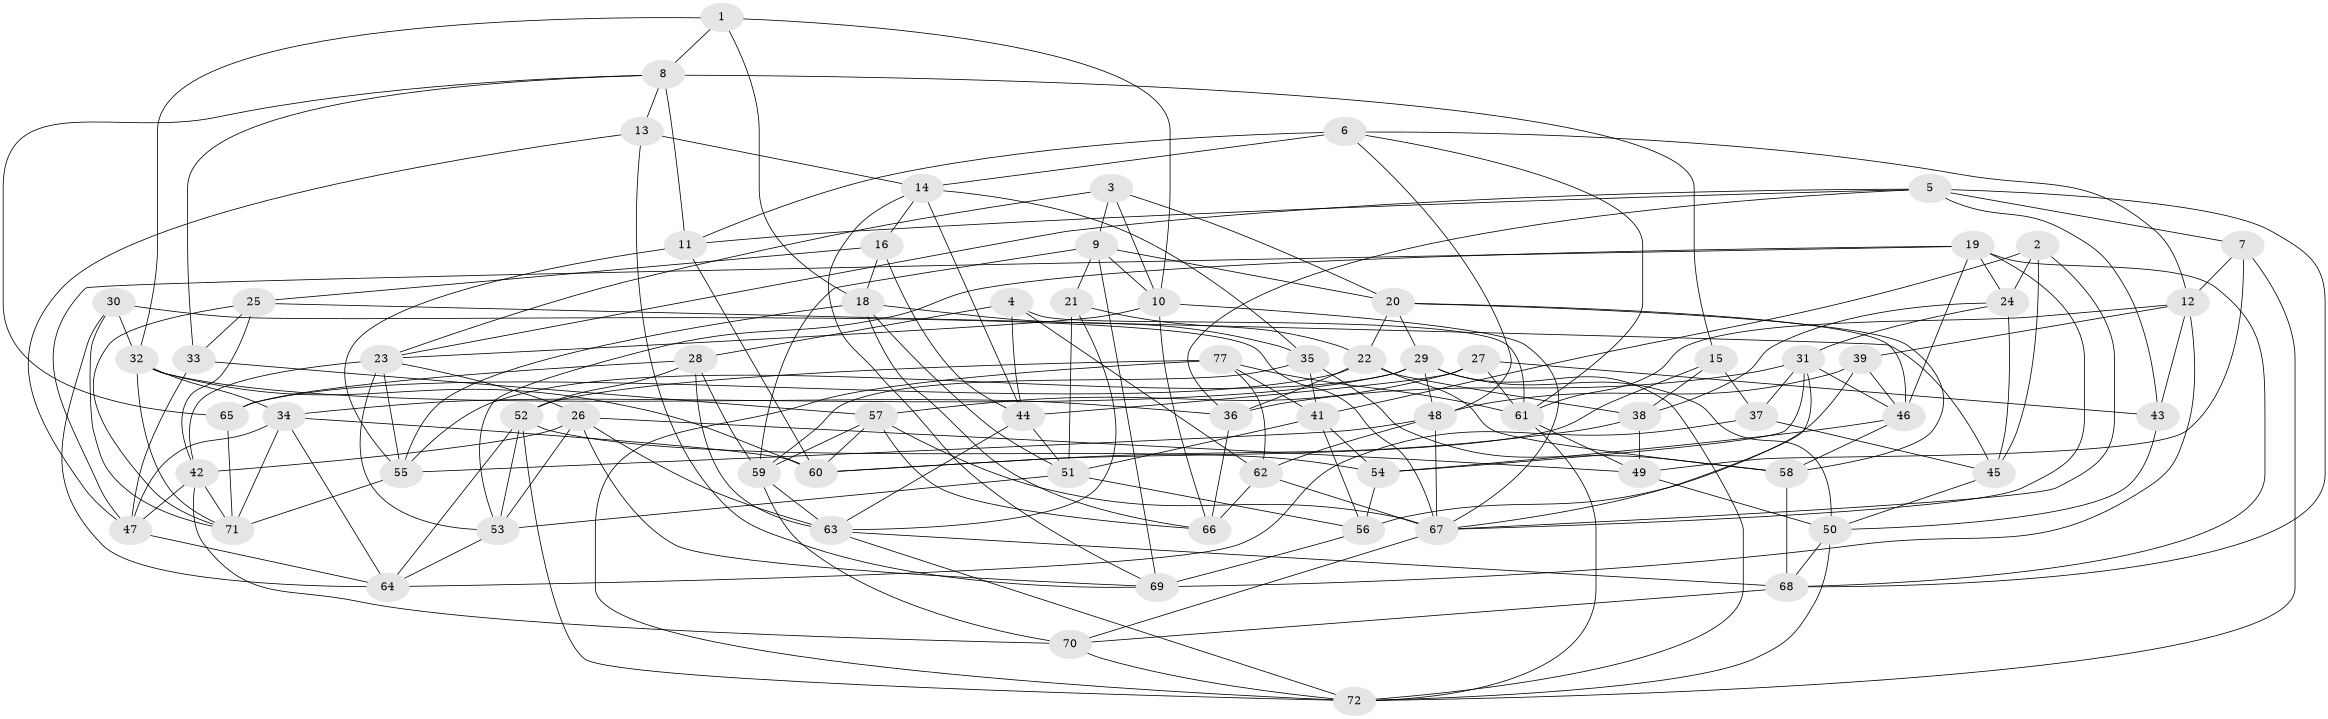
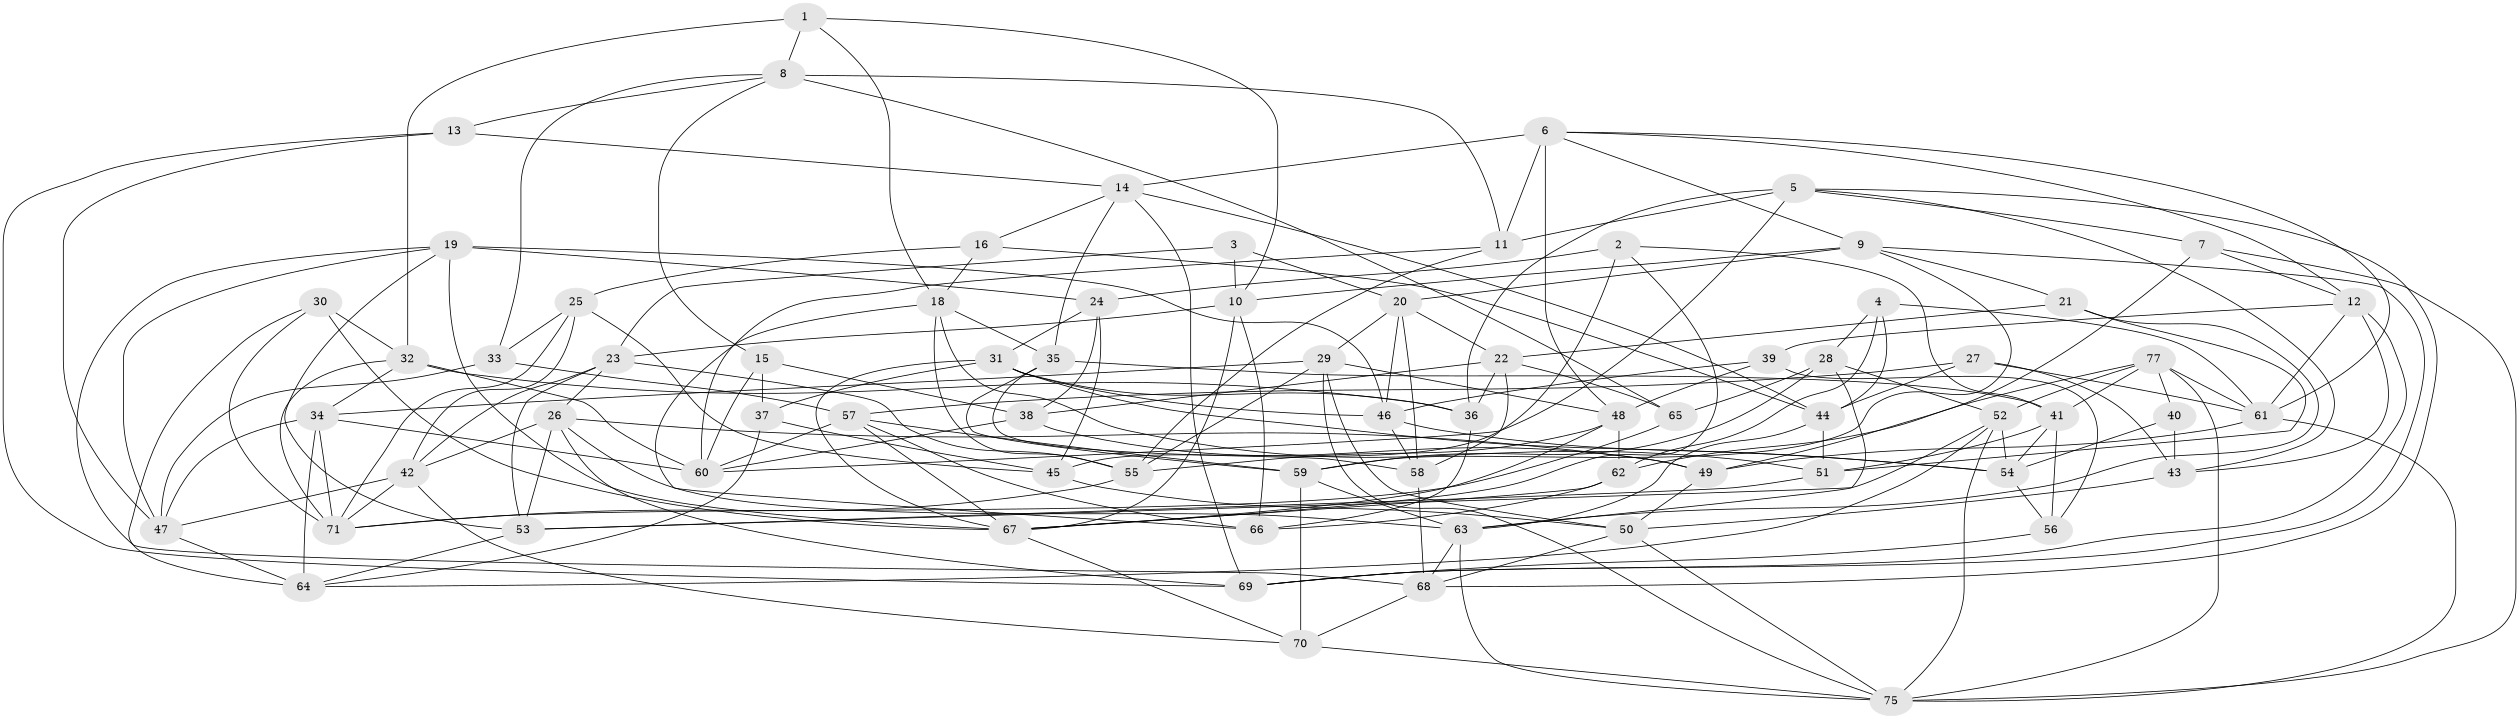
(1105, 213) -> (1703, 188)
(1150, 223) -> (1296, 444)
none -> (2175, 416)
(1191, 497) -> none
(1355, 701) -> (1891, 701)
